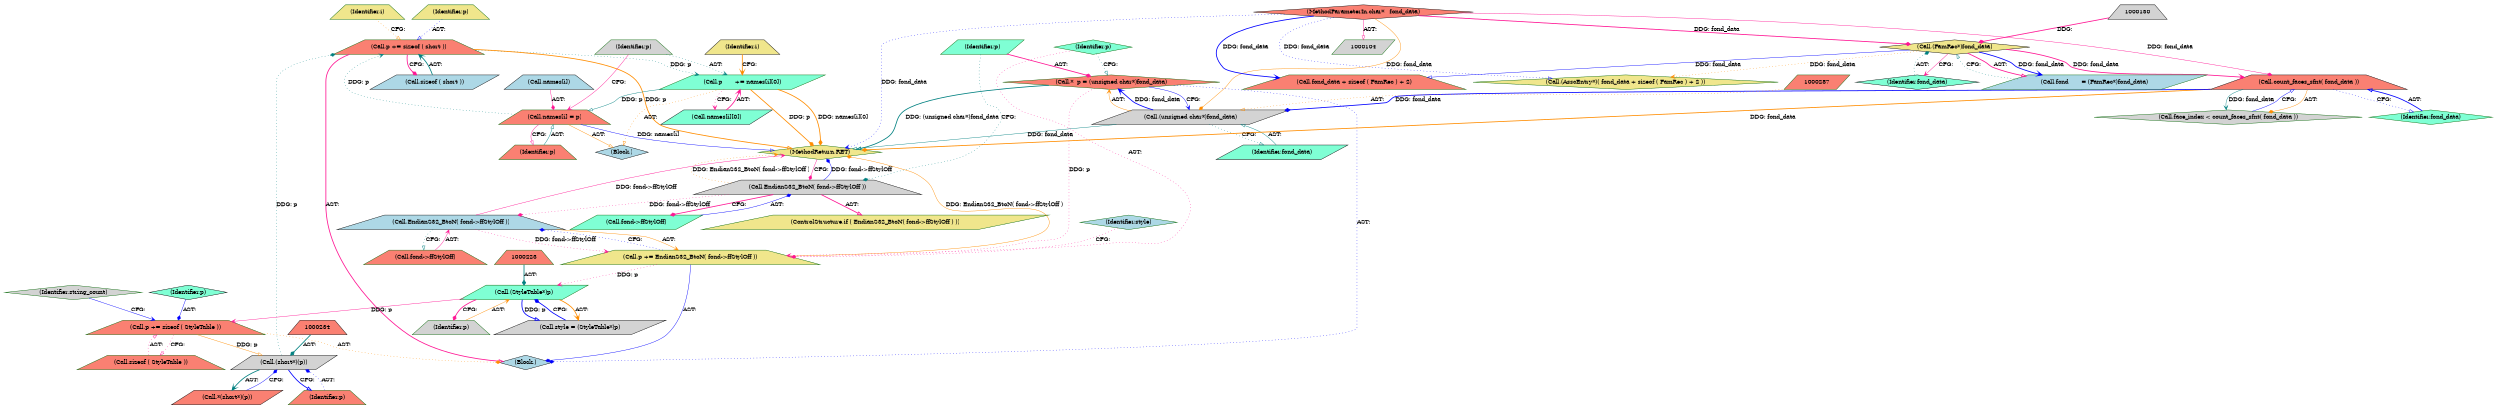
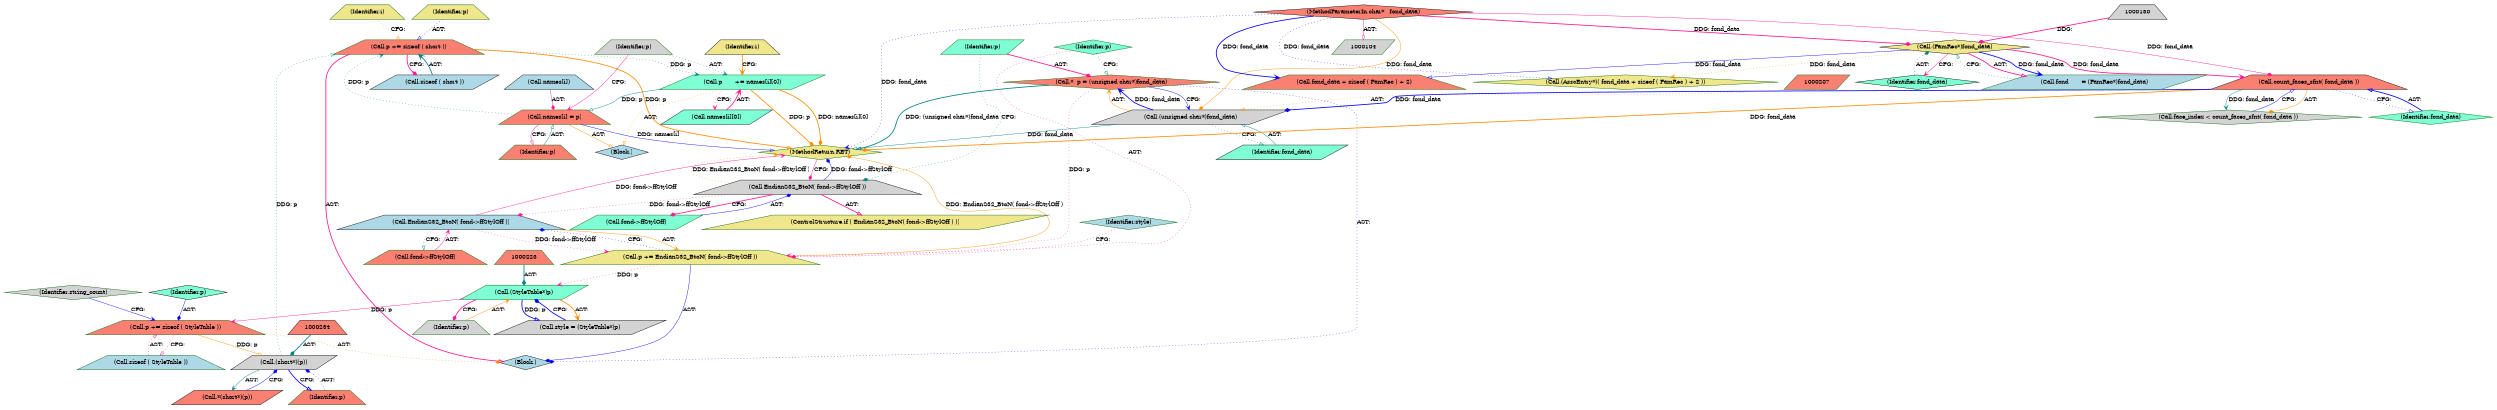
(1817, 82) -> (1817, 82)
(276, 187) -> (276, 187)
(151, 362) -> (151, 362)
(246, 377) -> (246, 377)
